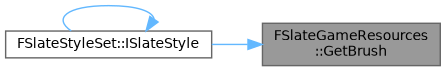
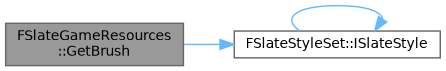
(230, 44) -> (202, 44)
